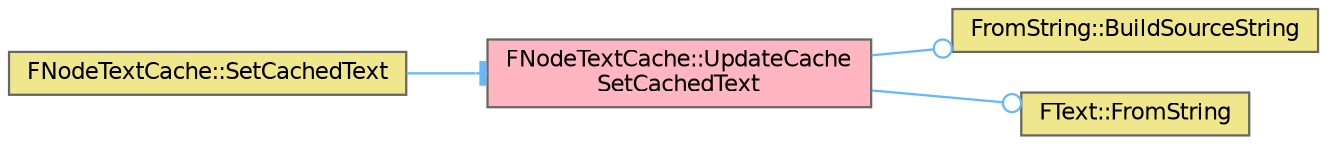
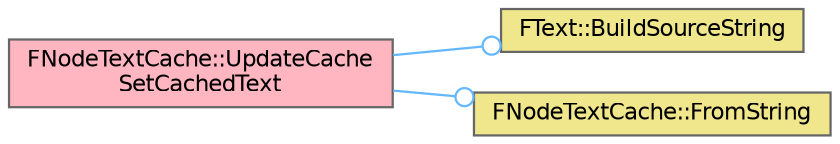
(1135, 30) -> (652, 30)
(208, 73) -> none
(1135, 114) -> (652, 114)
